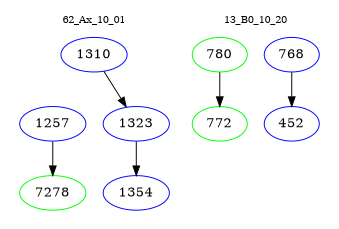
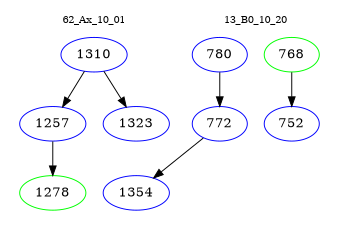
(220, 55) -> (220, 55)
(292, 55) -> (292, 55)
none -> (76, 85)
(220, 124) -> (220, 124)
(292, 124) -> (292, 124)
(136, 154) -> (182, 155)
(53, 193) -> (53, 193)
